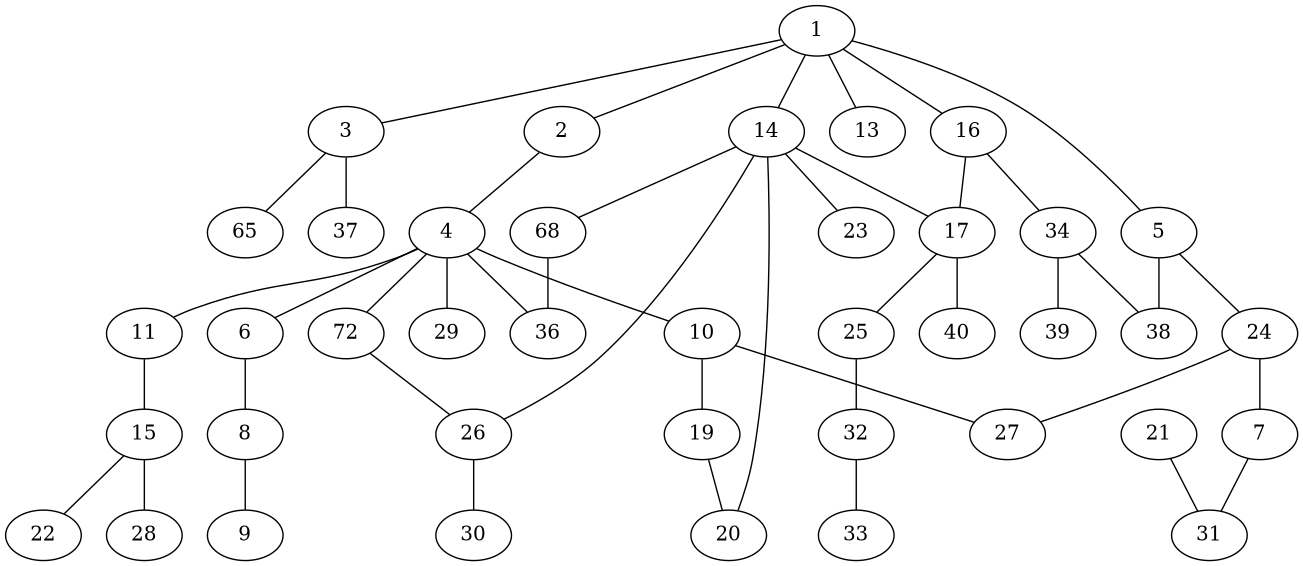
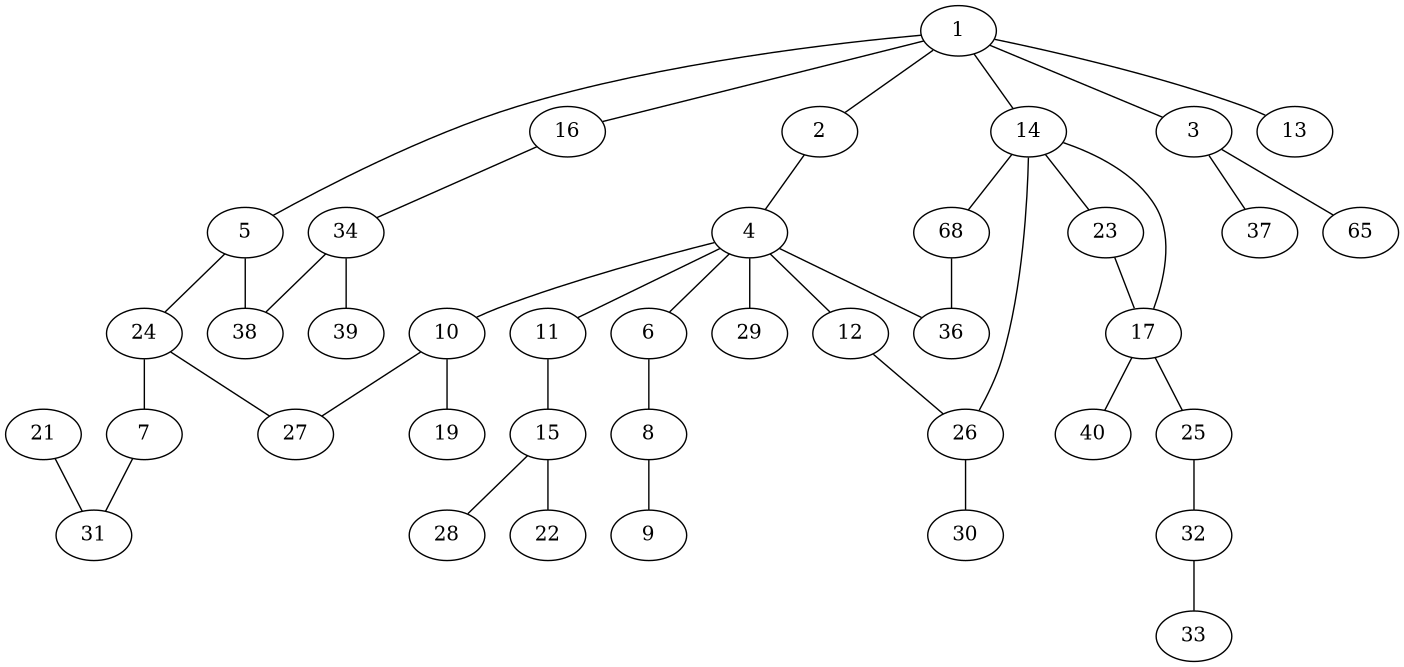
(963, 182) -> (1125, 283)
(346, 334) -> (851, 334)
(729, 535) -> none
